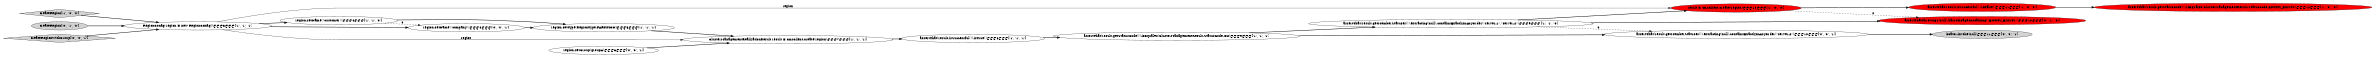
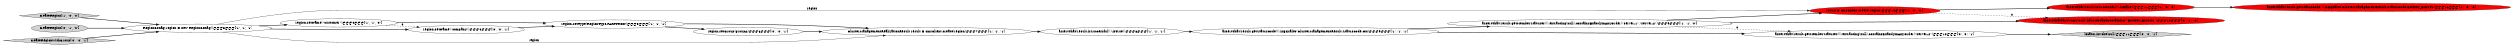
none -> (683, 28)
(1982, 34) -> (2121, 34)
